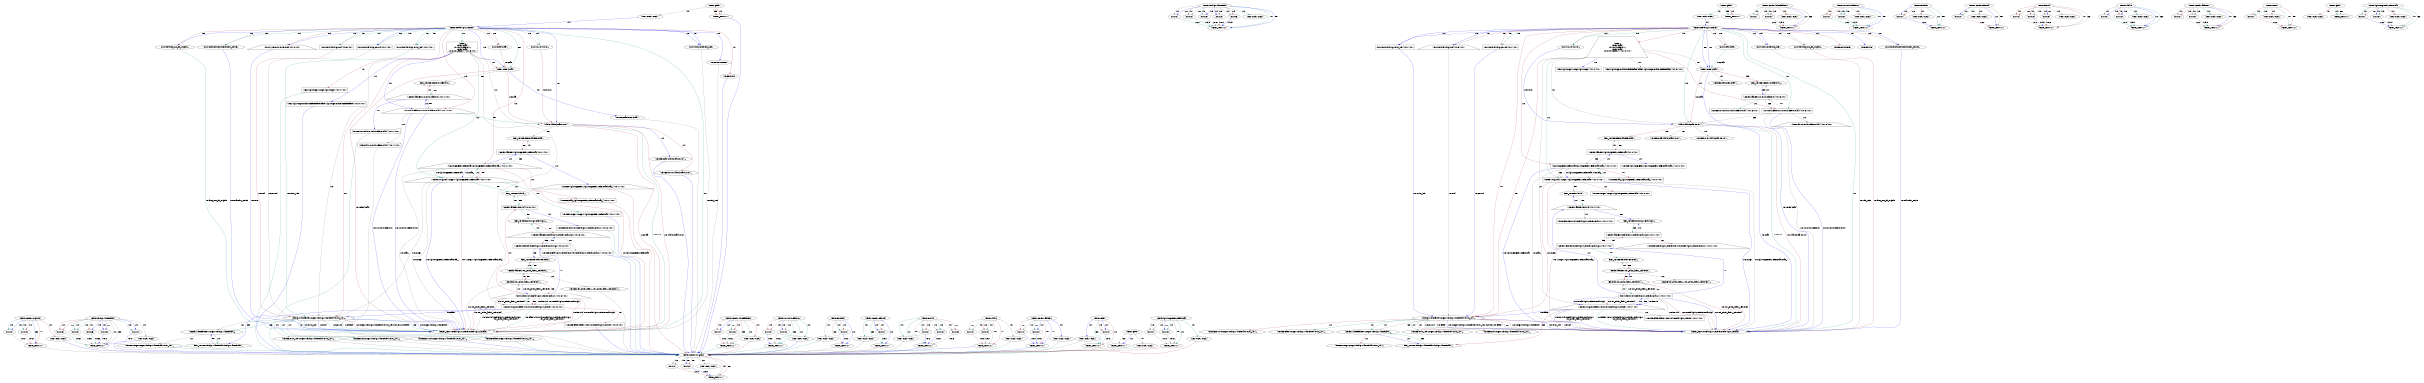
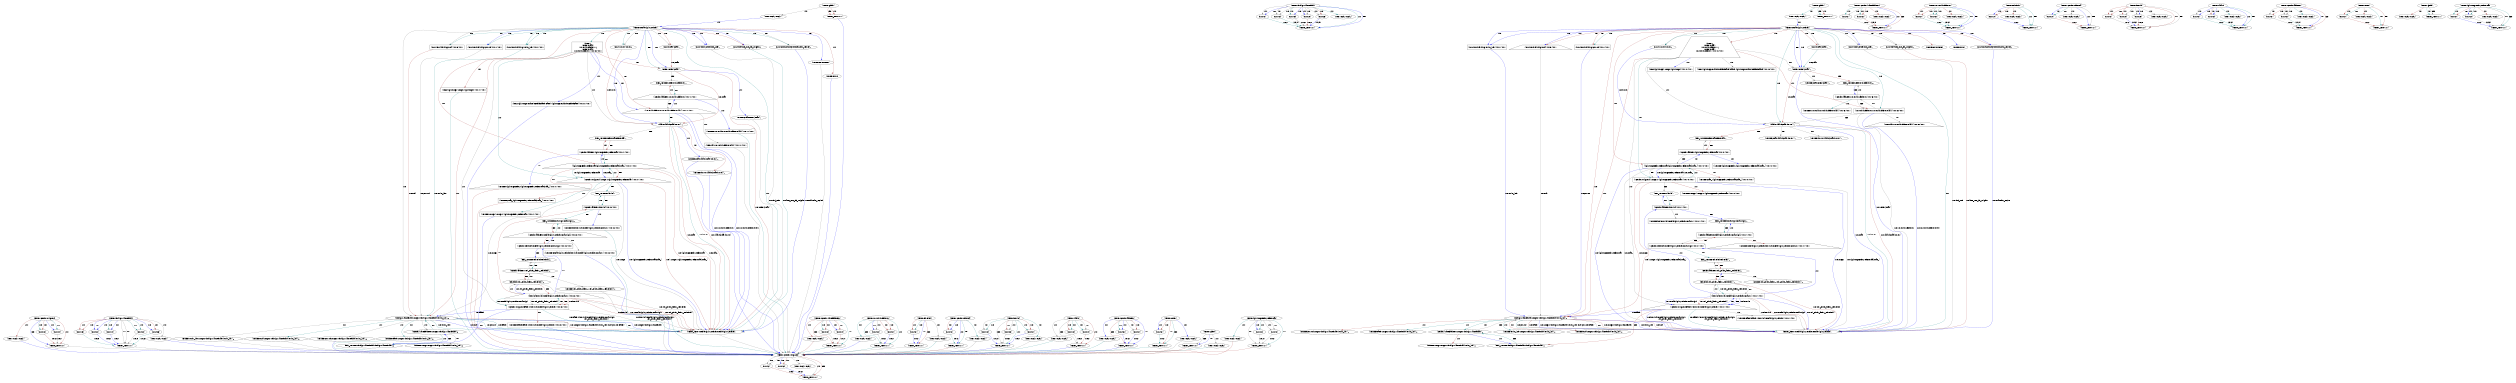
(282, 47) -> none
(1584, 207) -> (1670, 207)
